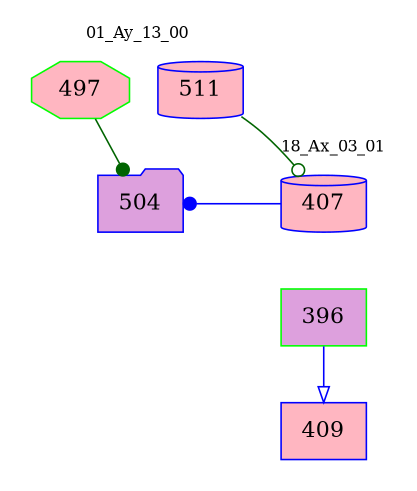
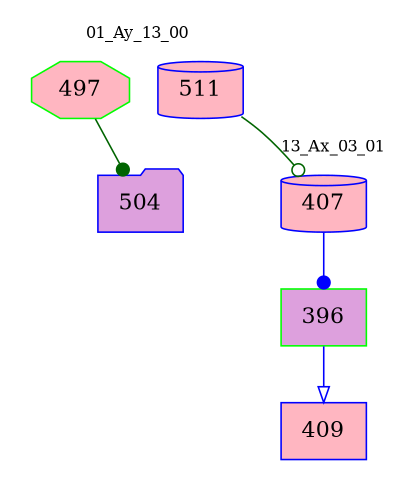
(333, 148) -> (333, 148)
(239, 204) -> (324, 254)
